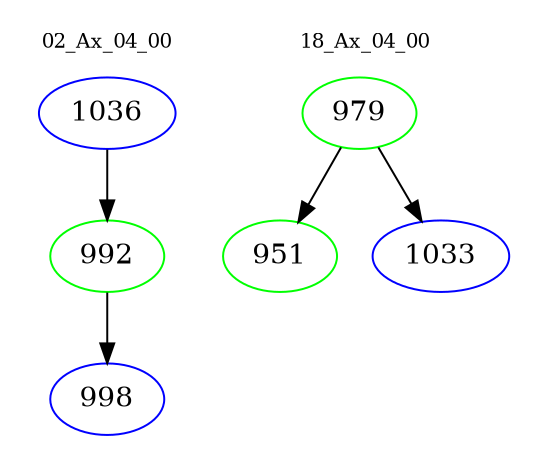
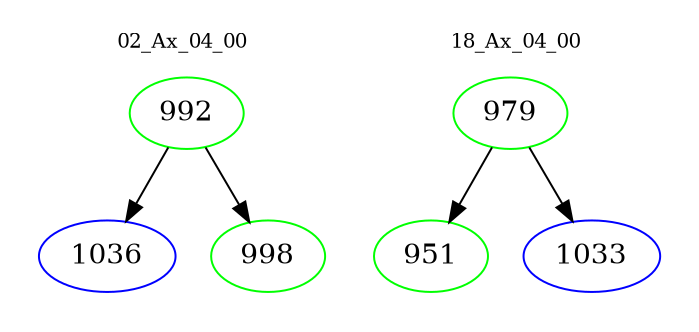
(107, 175) -> (152, 175)
(107, 399) -> (268, 256)
